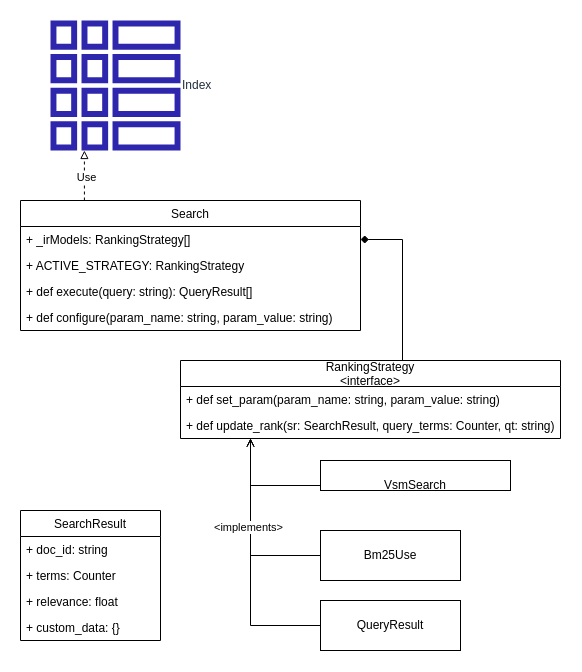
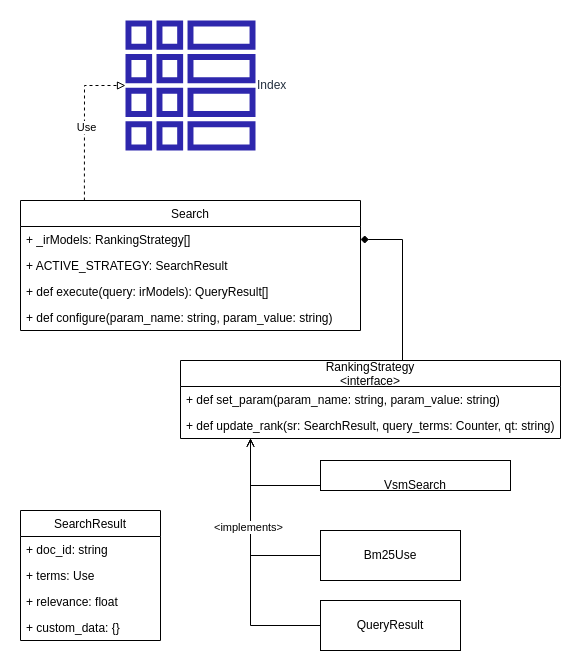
(116, 86) -> (191, 86)
(134, 266) -> (124, 266)
(158, 292) -> (163, 292)
(75, 576) -> (62, 576)
